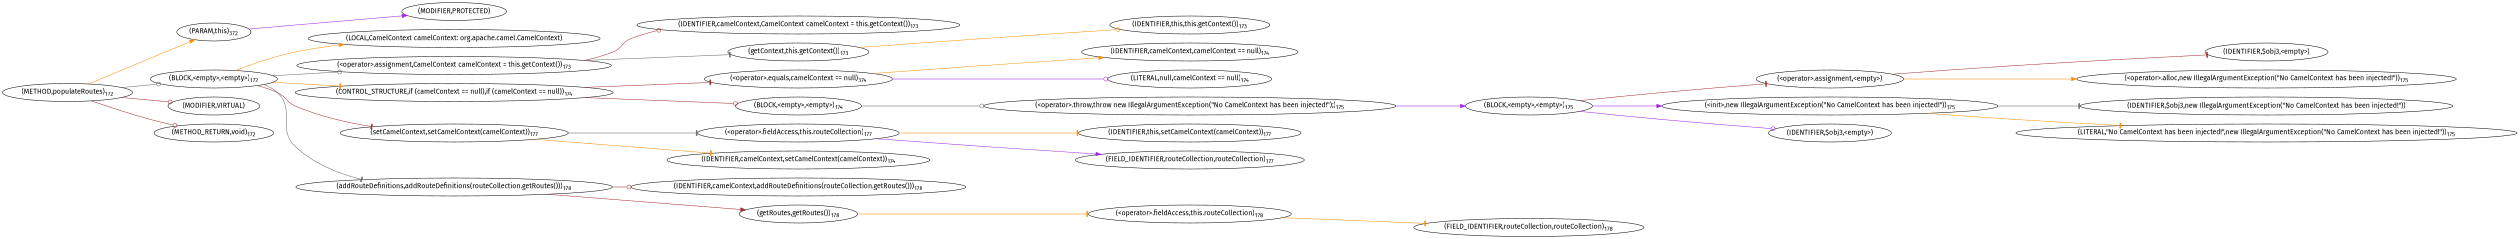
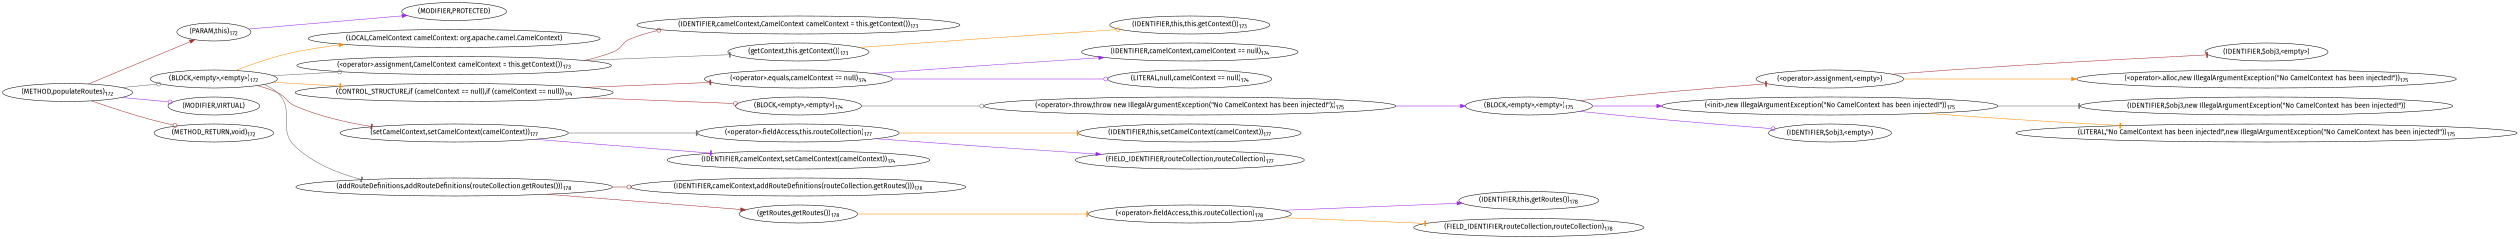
(234, 31) -> (234, 31)
(139, 63) -> (139, 63)
(986, 65) -> (986, 65)
(145, 100) -> (145, 100)
(622, 146) -> (622, 146)
none -> (1529, 200)
